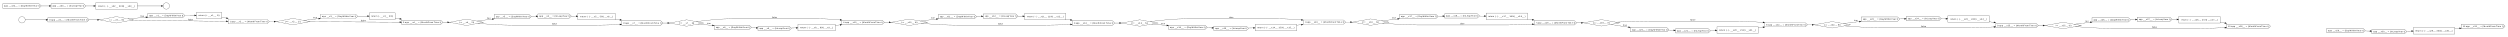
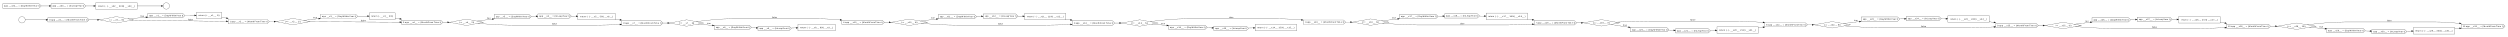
(838, 25) -> none
(1299, 25) -> none
none -> (2297, 26)
